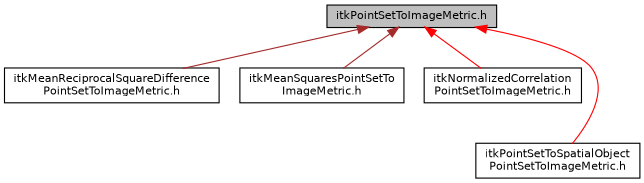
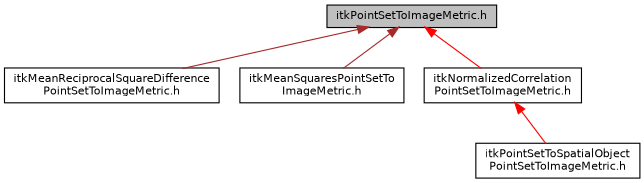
(580, 59) -> (534, 128)
